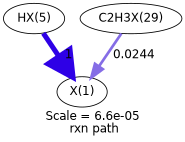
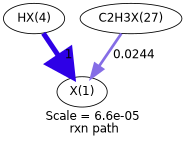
(34, 19) -> (34, 19)
(131, 19) -> (131, 19)
